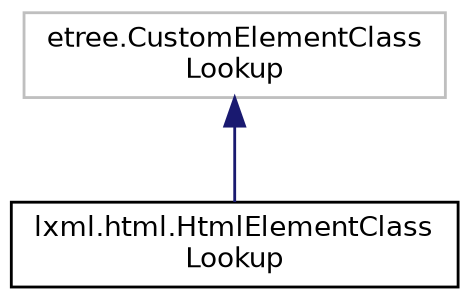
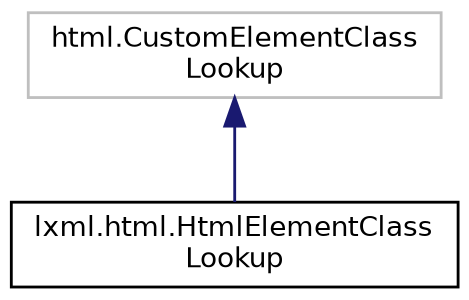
(235, 55) -> (235, 55)
